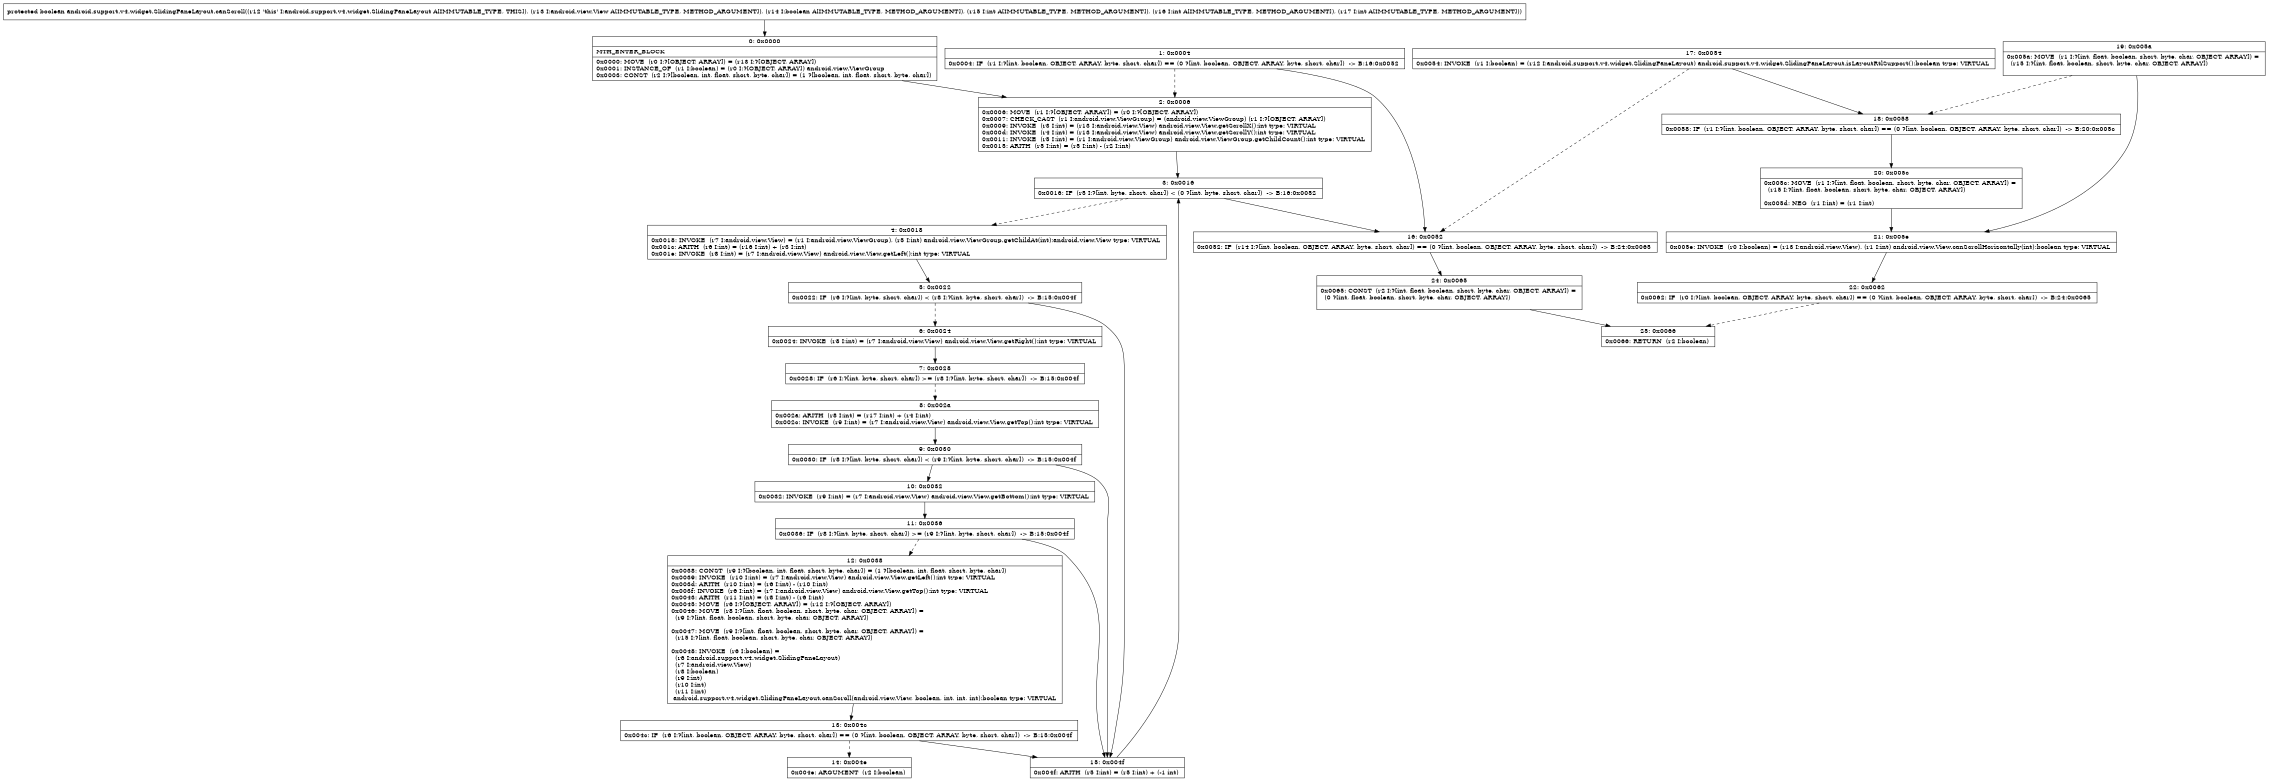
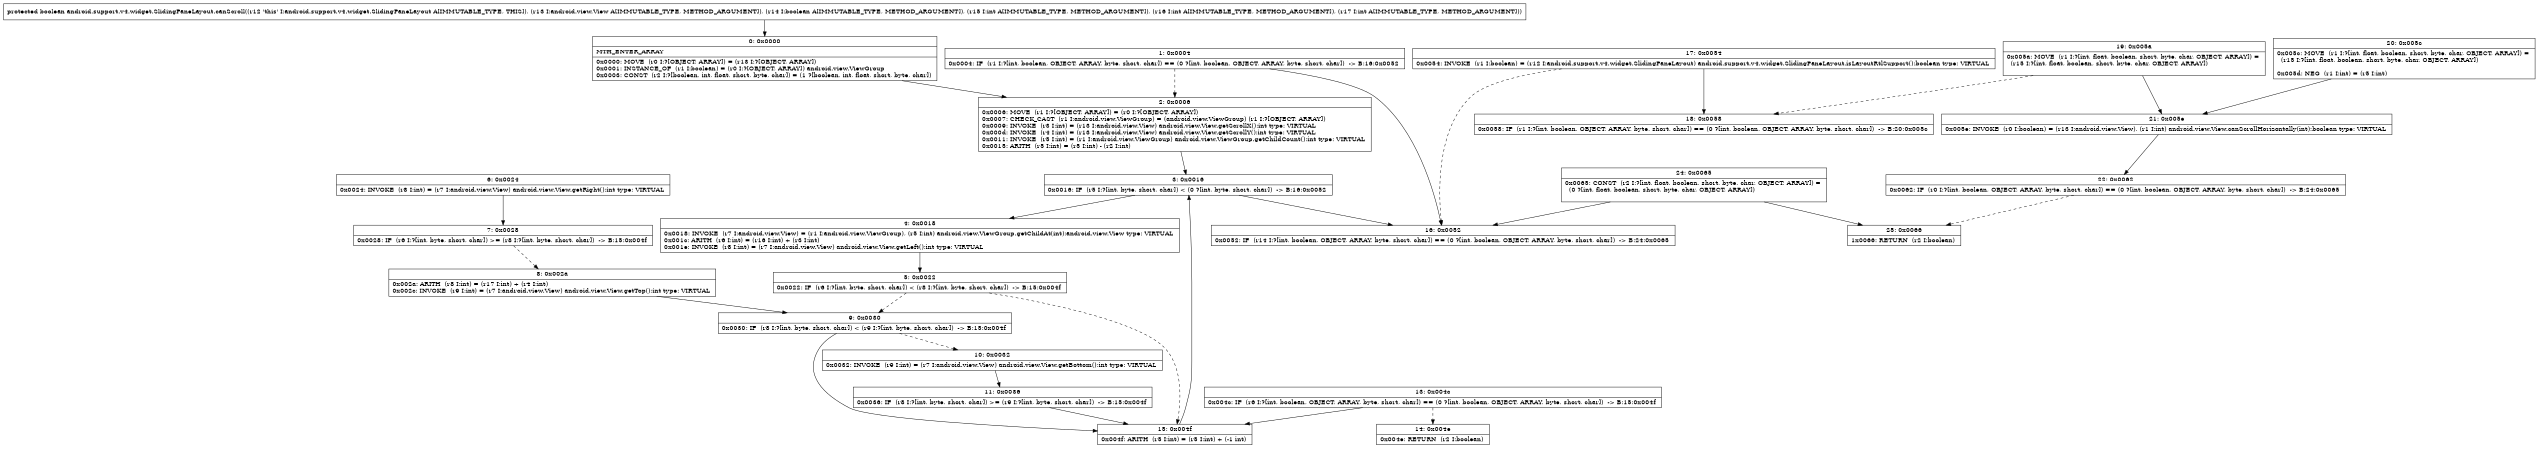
(631, 52) -> (630, 52)
(1891, 149) -> none
(1820, 203) -> (2333, 74)
(1062, 211) -> (1074, 206)
(1435, 262) -> (1554, 213)
(935, 312) -> (894, 302)
(1658, 341) -> (1904, 240)
(931, 471) -> (926, 341)
(1124, 496) -> (1116, 322)
(865, 630) -> none
(849, 773) -> (1433, 439)
